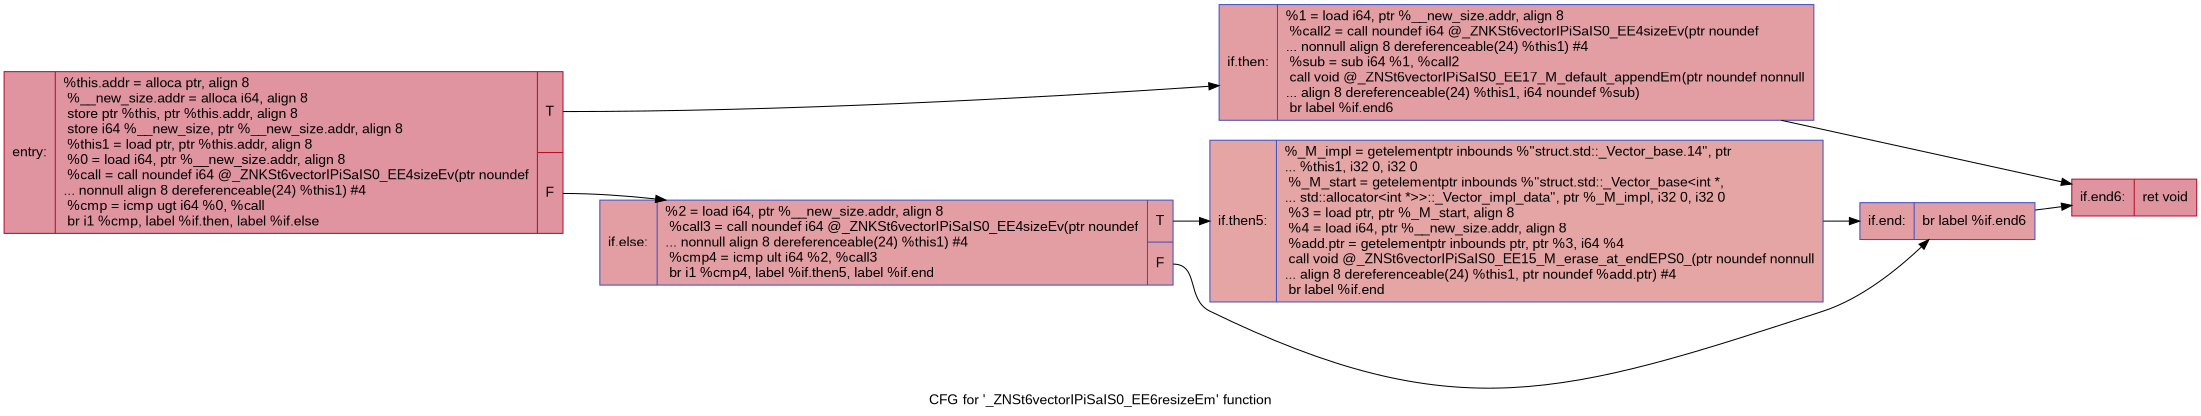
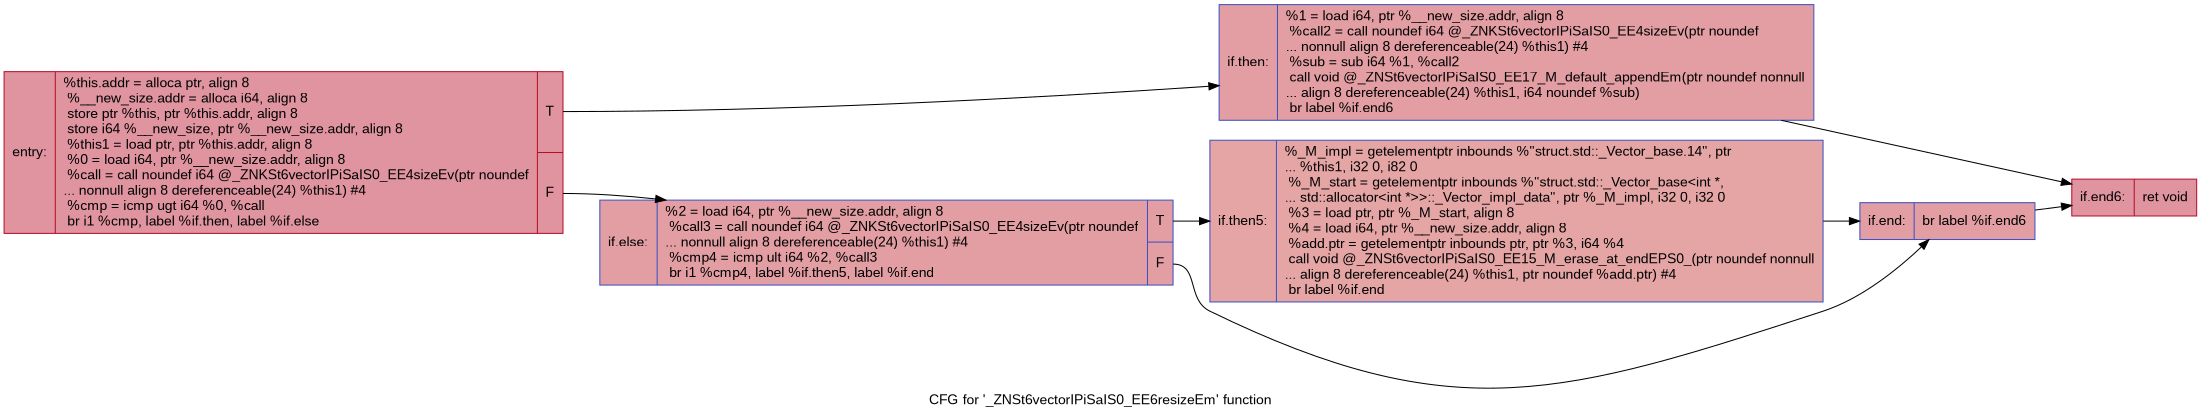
(1351, 167) -> (1351, 167)
